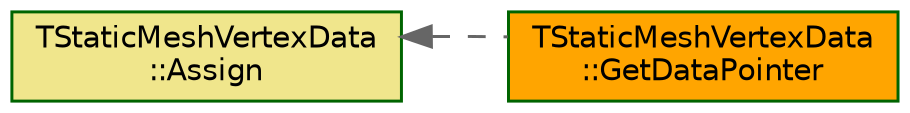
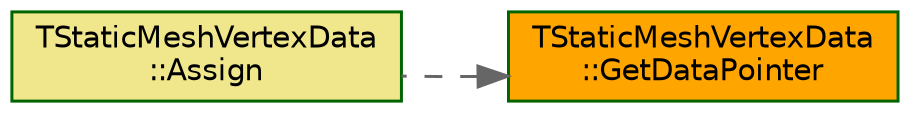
(470, 36) -> (440, 77)
